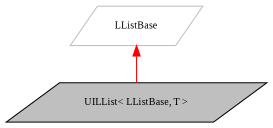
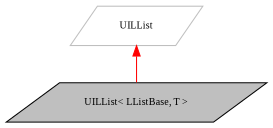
(137, 26) -> (137, 26)
